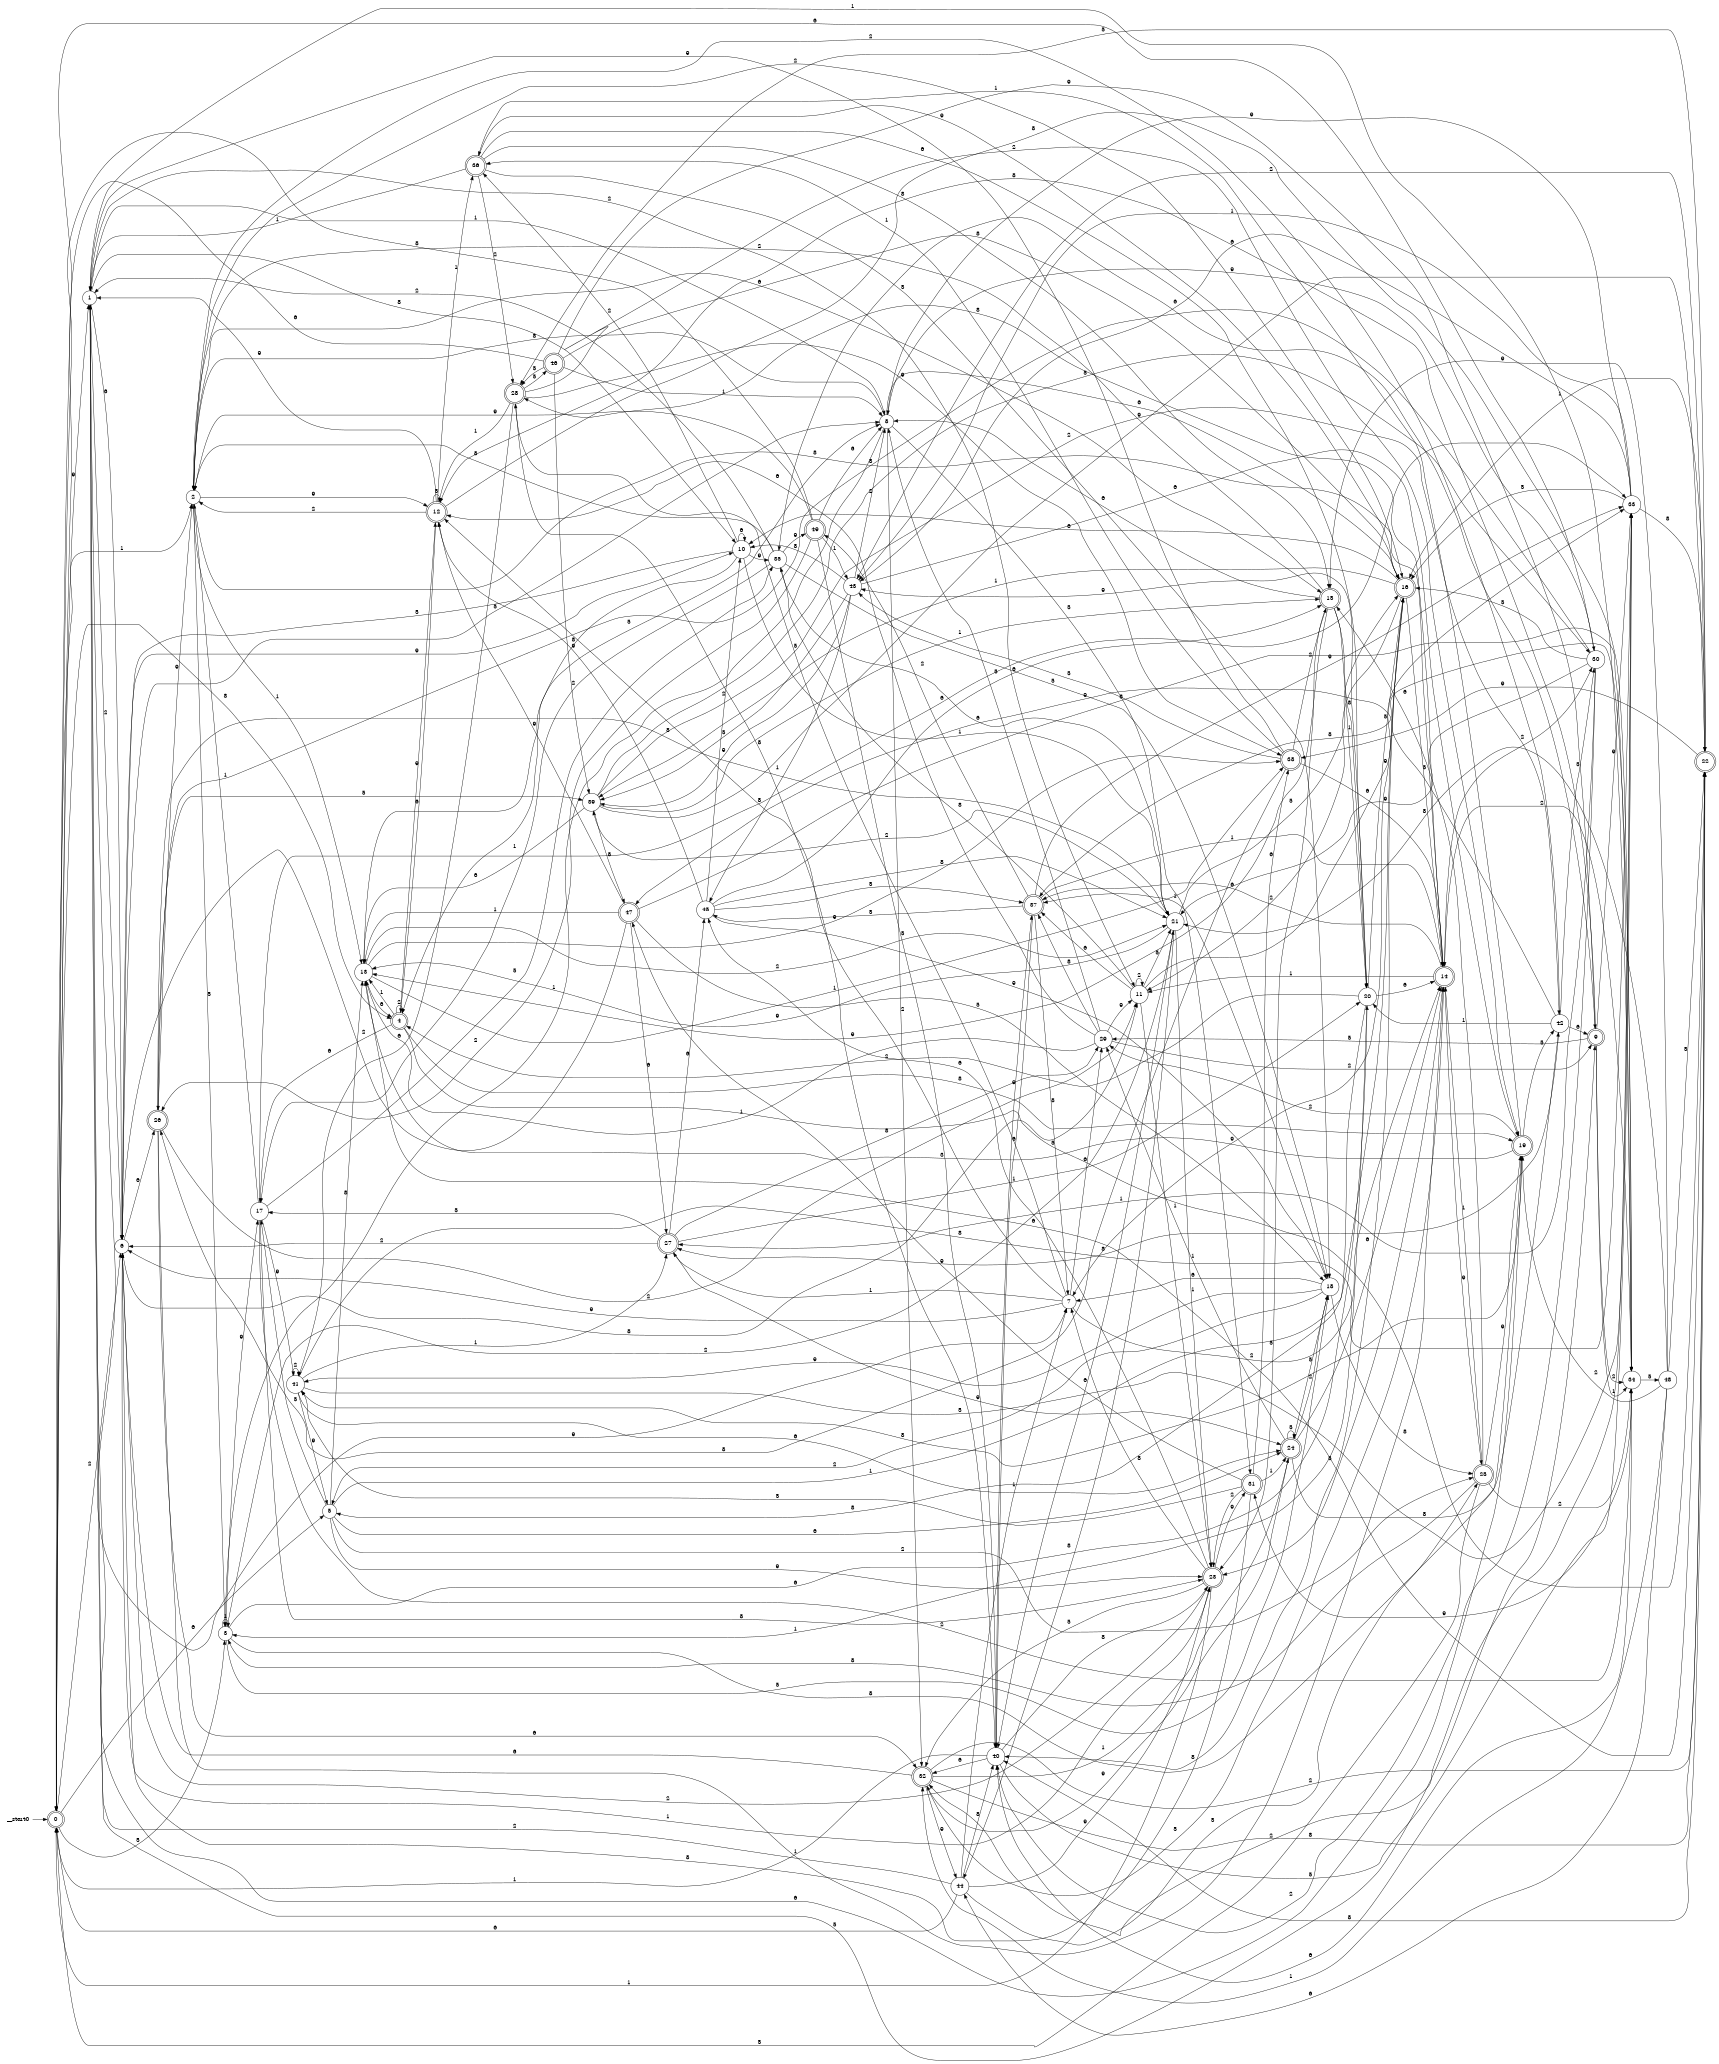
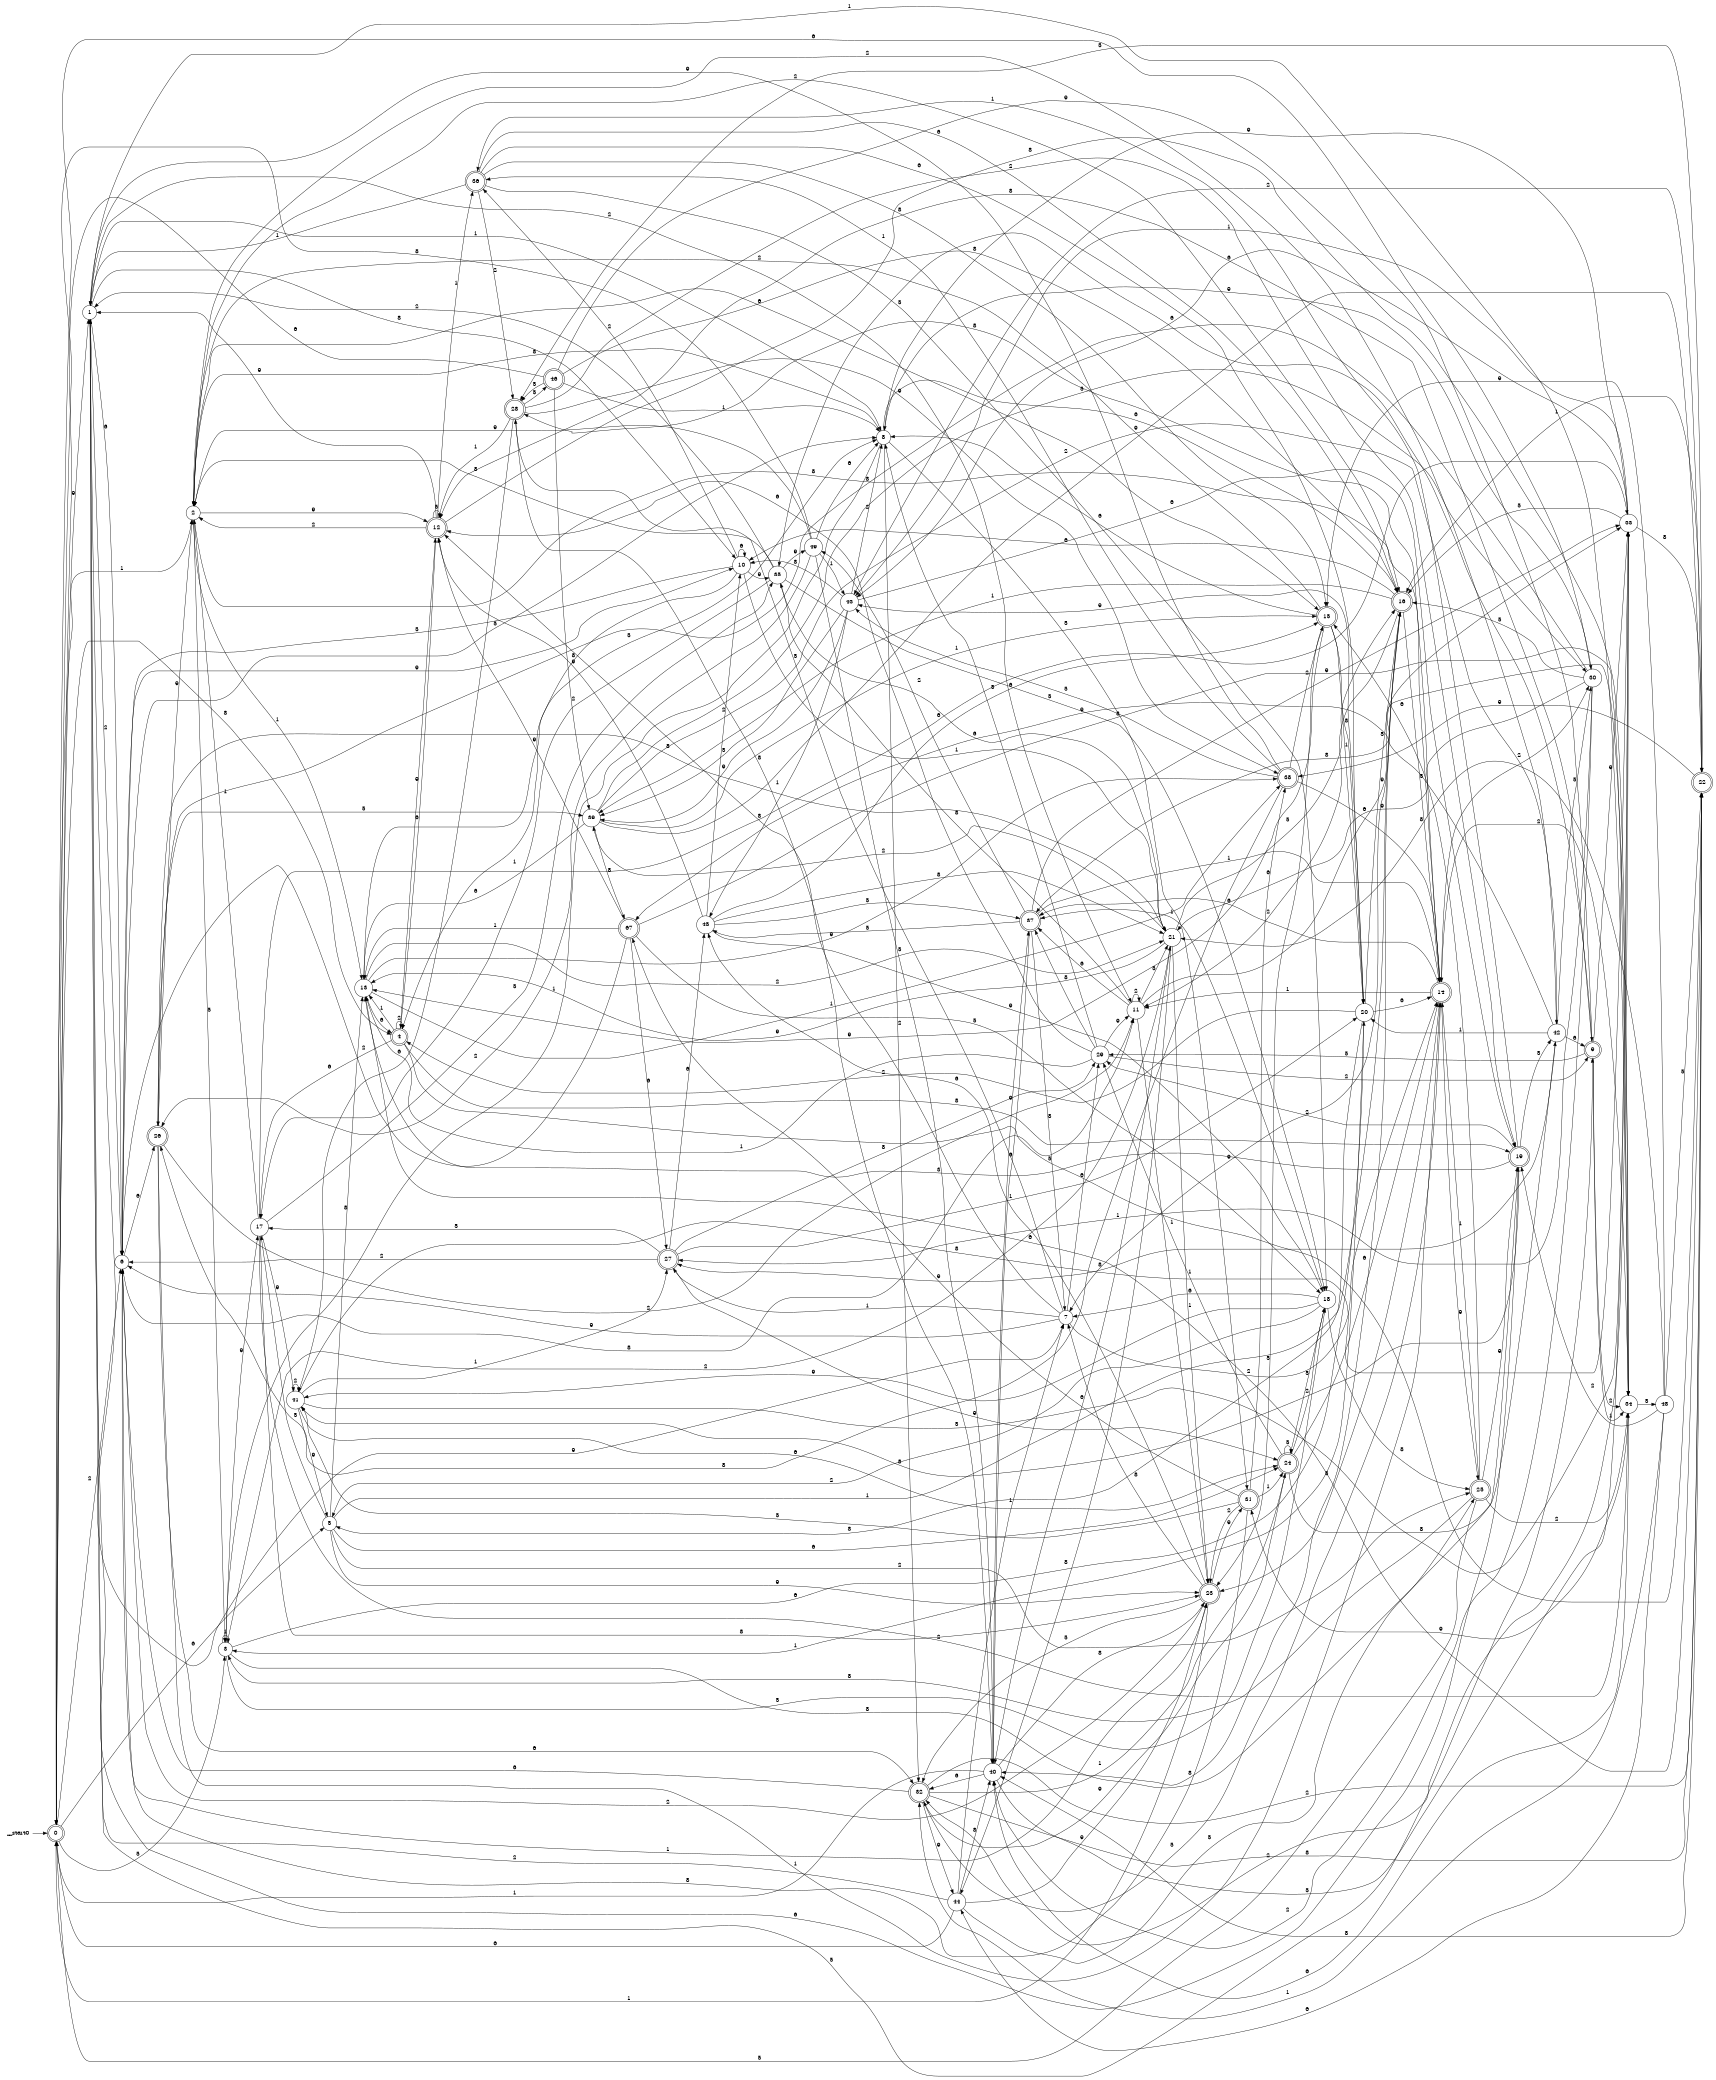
(942, 116) -> (939, 132)
(815, 530) -> (814, 547)
(629, 913) -> (629, 928)
